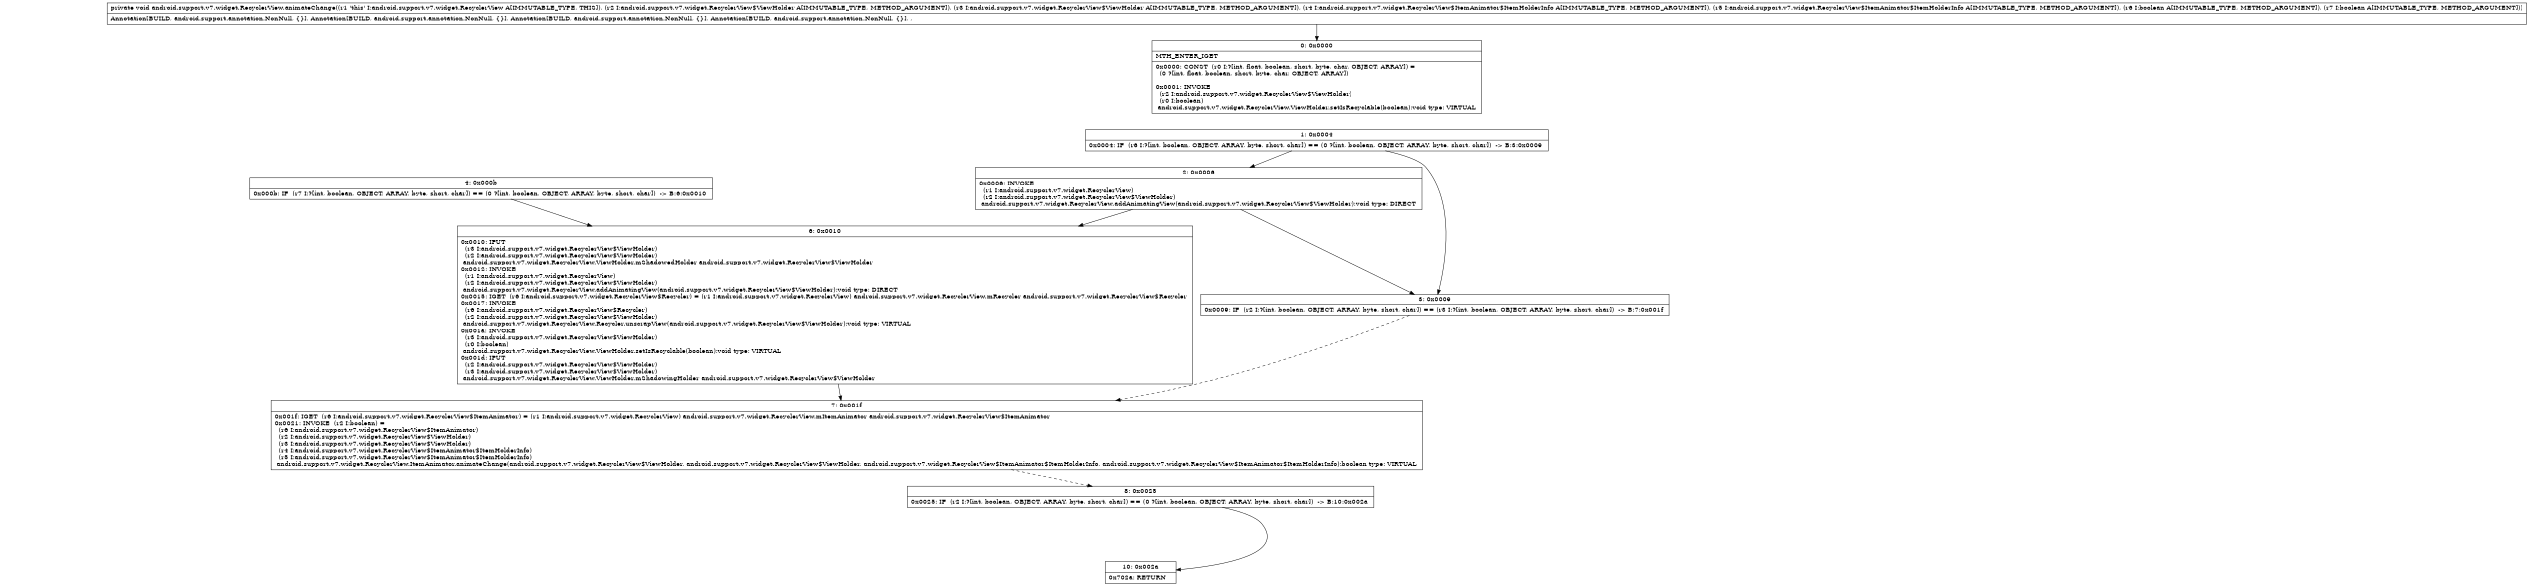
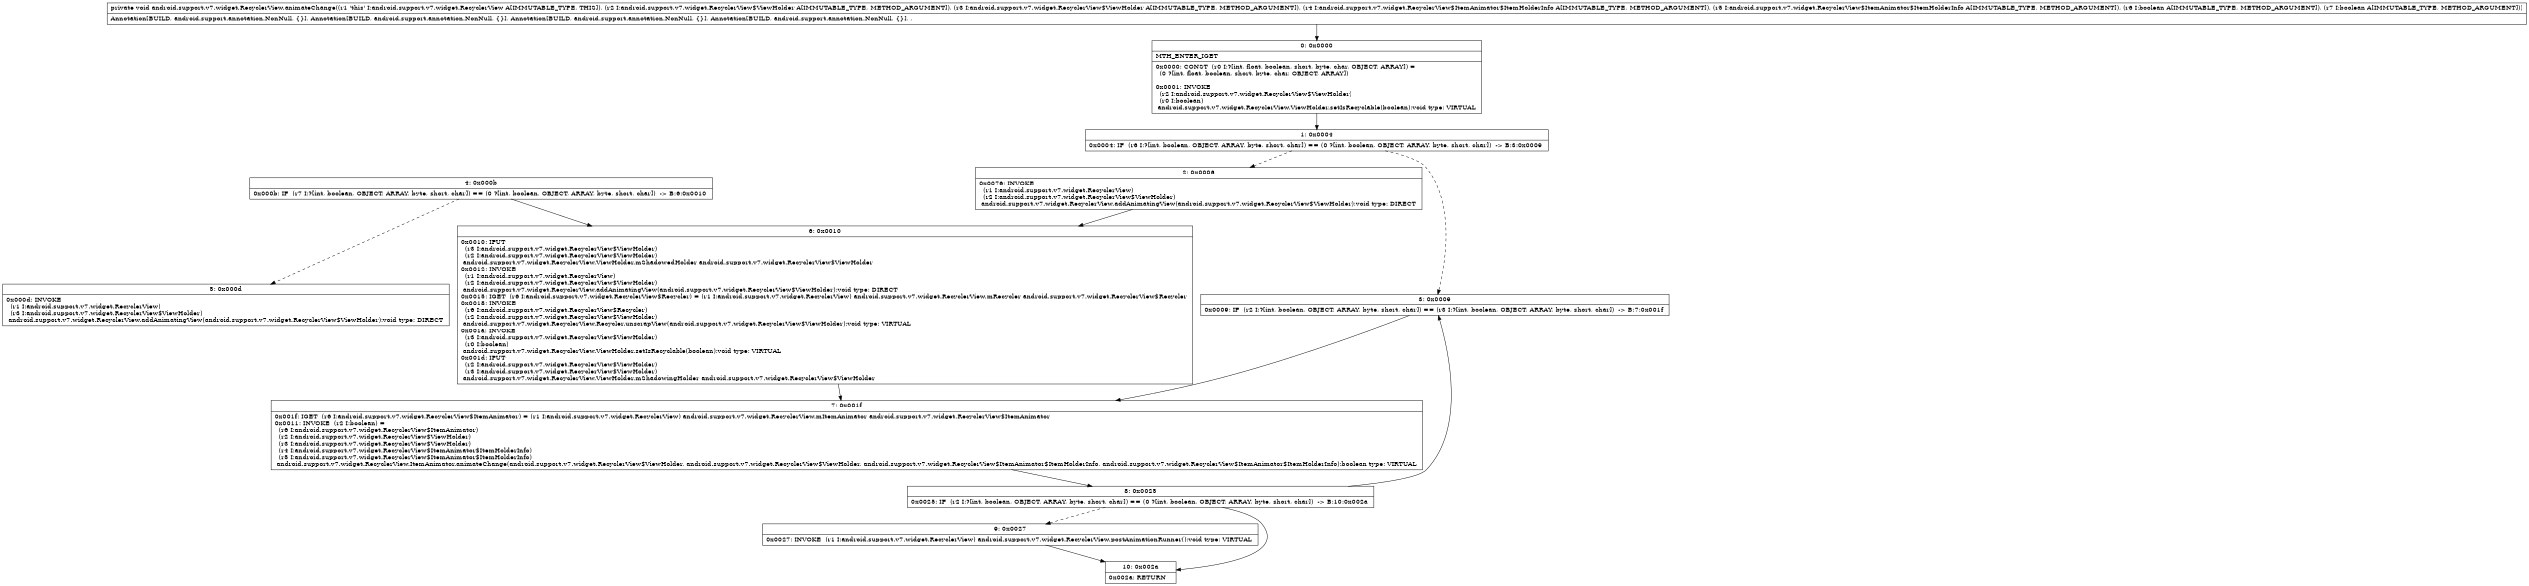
none -> (1317, 119)
(1273, 158) -> (1273, 158)
(1009, 183) -> (1009, 183)
(1443, 205) -> (1443, 205)
(1325, 251) -> (1445, 437)
(491, 303) -> (491, 303)
none -> (226, 305)
(1267, 365) -> (1267, 365)
(331, 423) -> (331, 423)
(1050, 478) -> (1050, 478)
none -> (1010, 535)
(1141, 578) -> (1141, 578)
